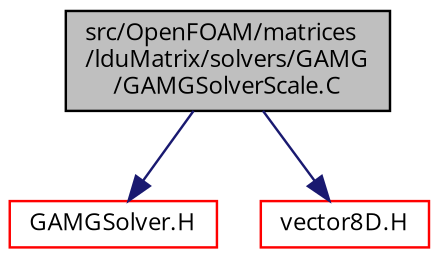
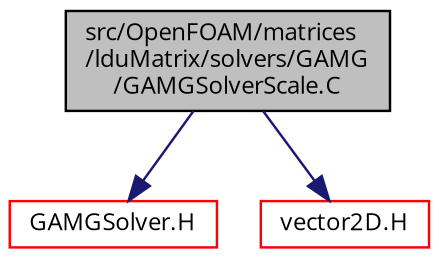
(345, 224) -> (345, 224)
